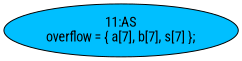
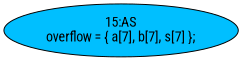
(121, 30) -> (121, 30)
